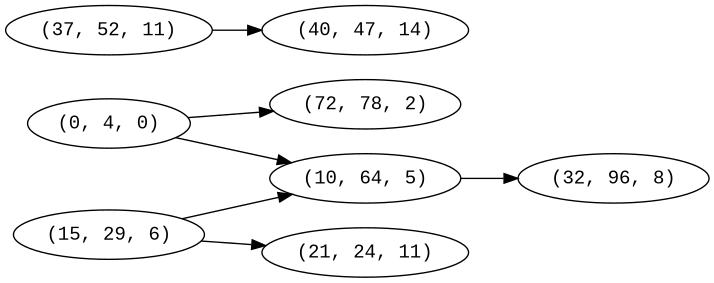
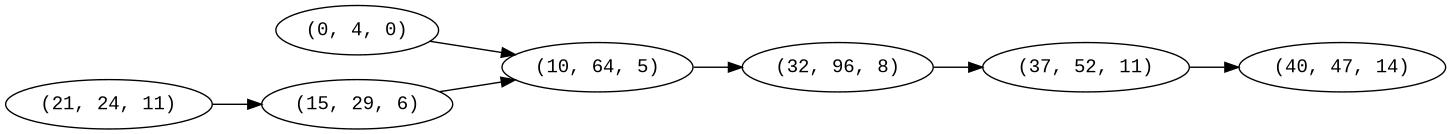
none -> (951, 67)
(365, 104) -> none
(226, 243) -> (230, 104)
